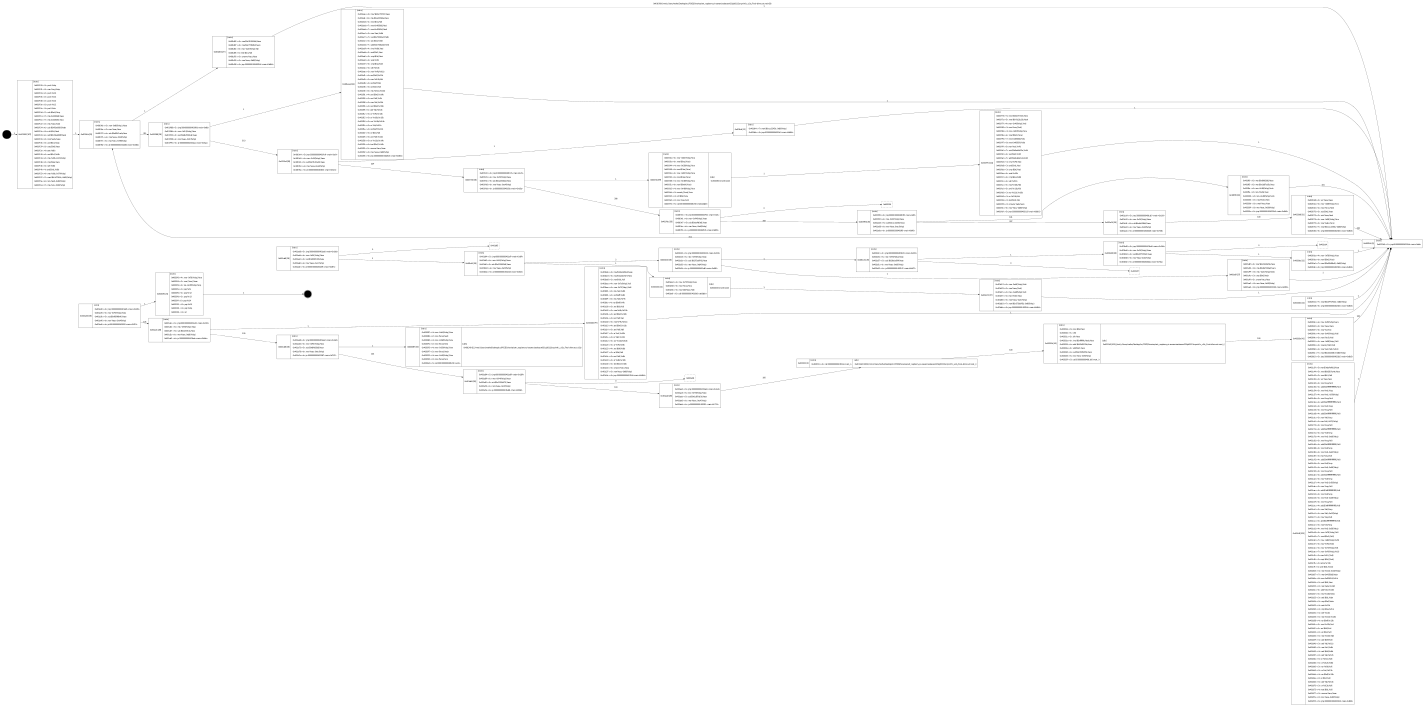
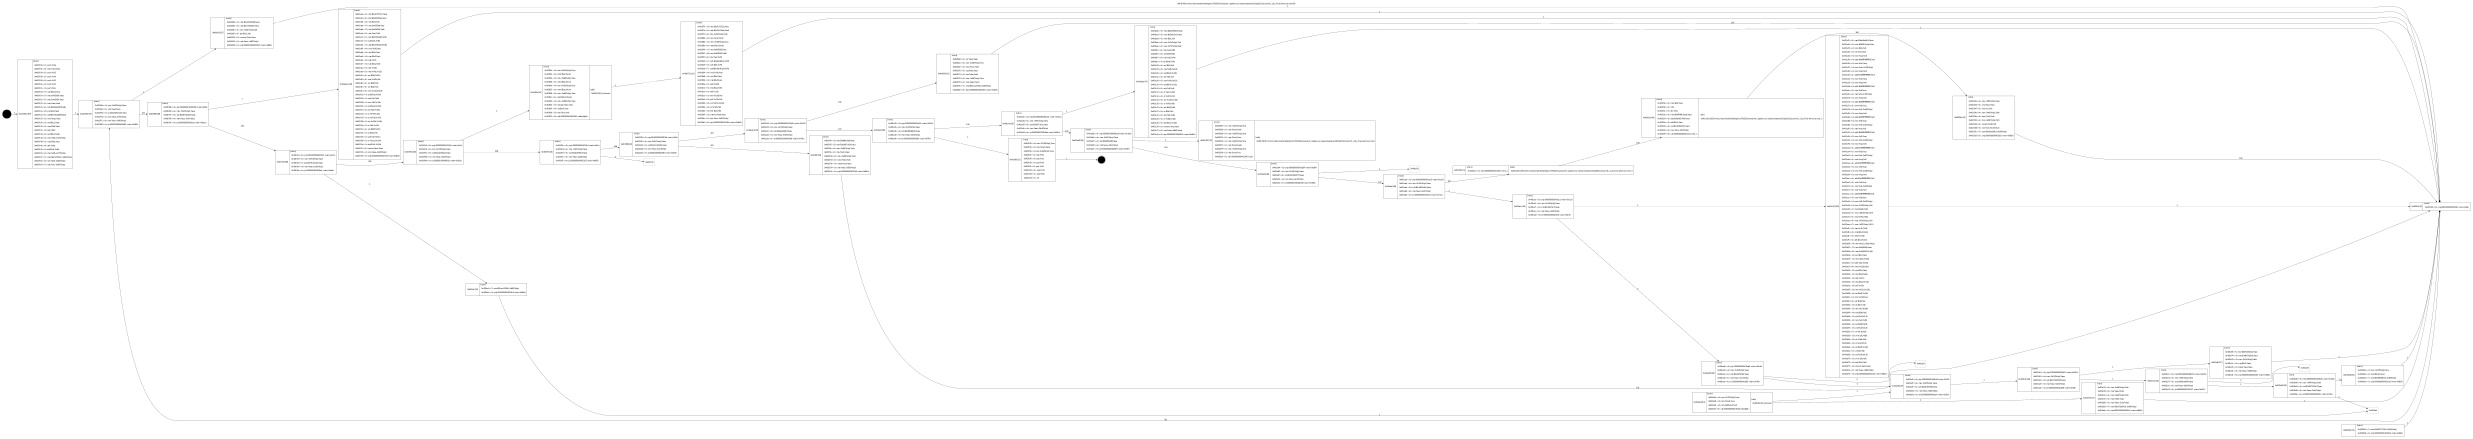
(1138, 109) -> (1403, 416)
none -> (839, 130)
none -> (1543, 206)
(591, 265) -> (1831, 398)
